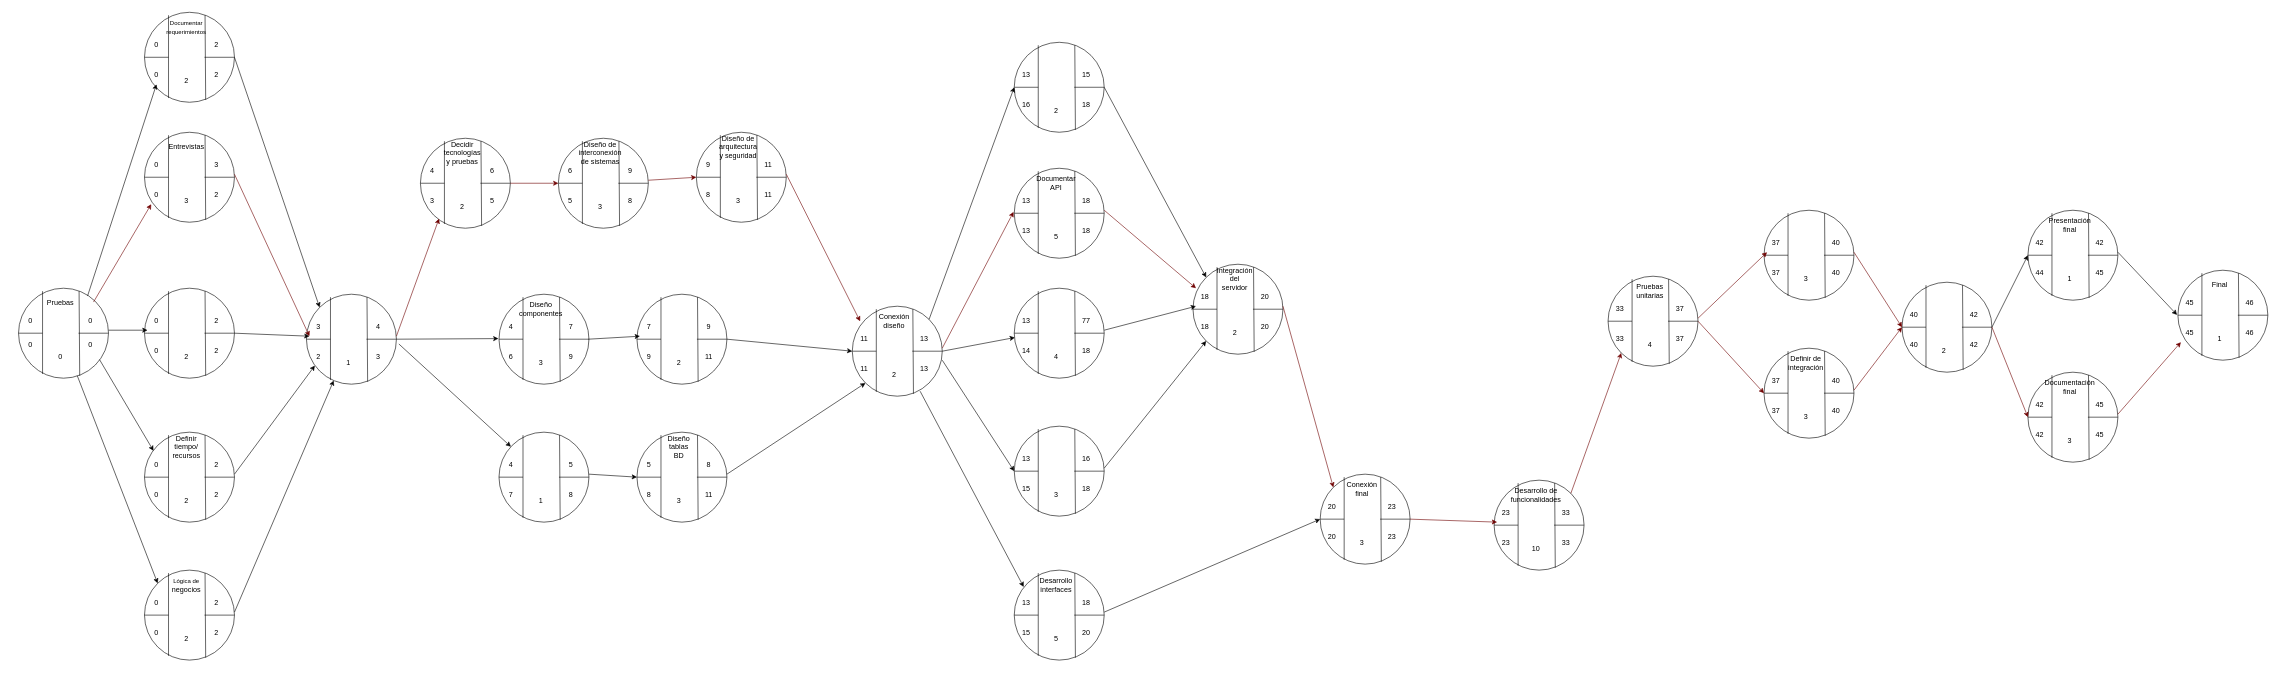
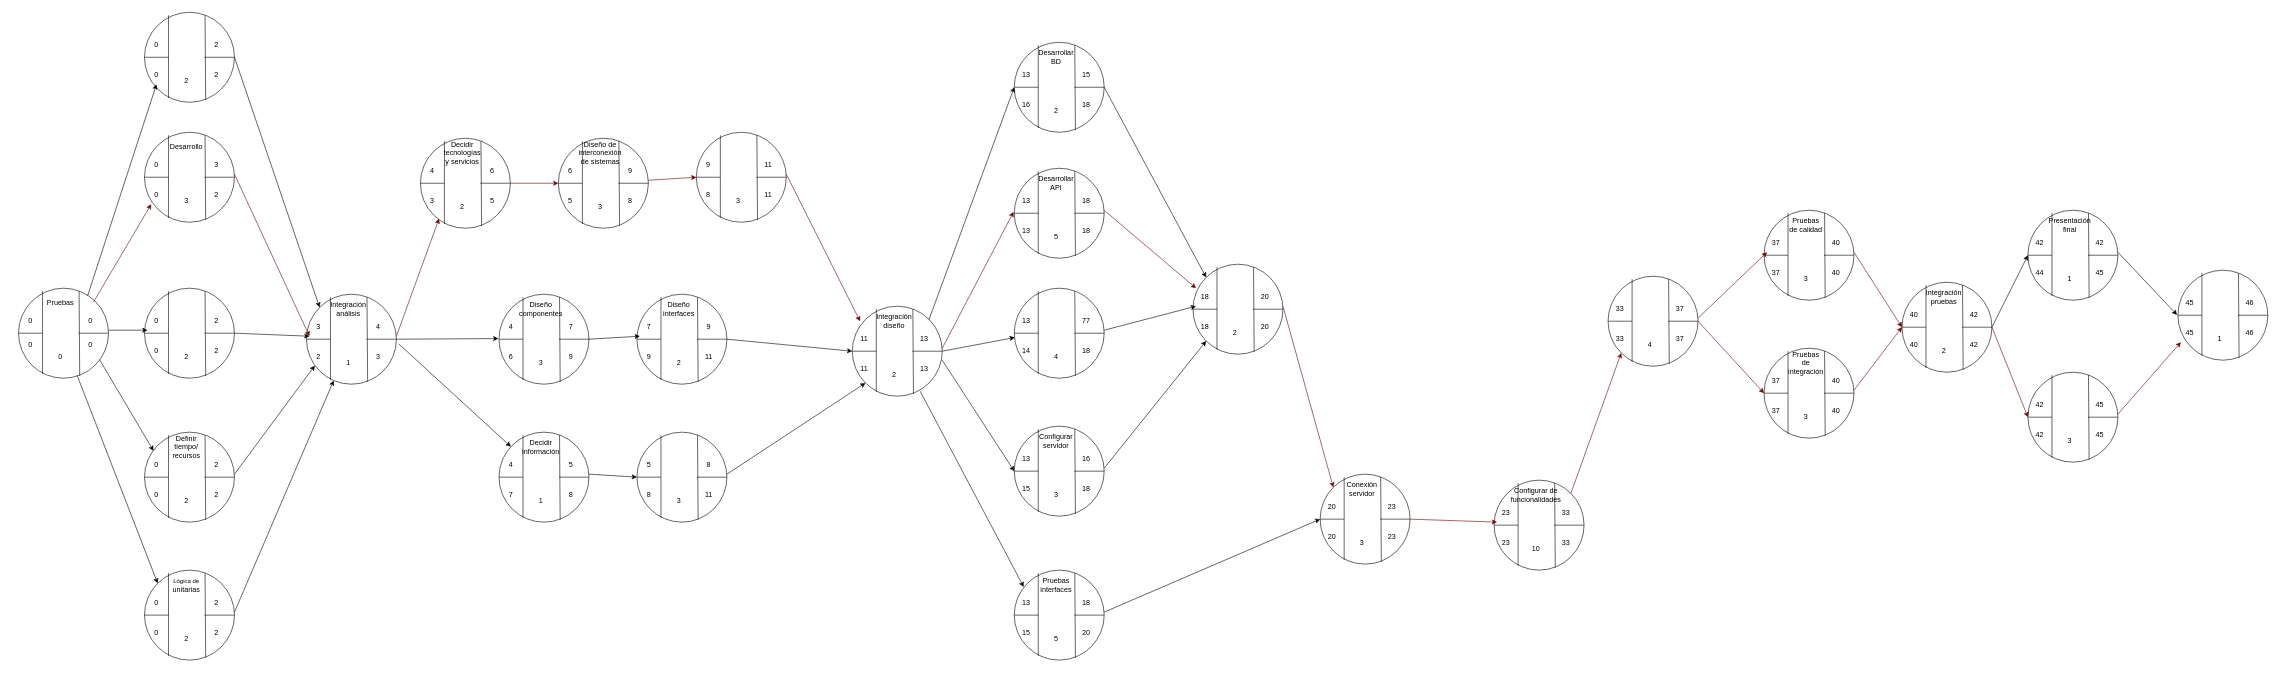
(186, 27) -> none
none -> (1056, 57)
(186, 147) -> (186, 147)
(738, 147) -> none
(462, 153) -> (462, 153)
(1056, 183) -> (1056, 183)
none -> (1806, 225)
(1235, 279) -> none
(2220, 285) -> none
(1650, 291) -> none
none -> (1944, 297)
none -> (348, 309)
none -> (679, 309)
(894, 321) -> (894, 321)
(1806, 363) -> (1806, 363)
(2070, 387) -> none
none -> (1056, 441)
none -> (541, 447)
(679, 447) -> none
(1362, 489) -> (1362, 489)
(1536, 495) -> (1536, 495)
(186, 585) -> (186, 585)
(1056, 585) -> (1056, 585)
